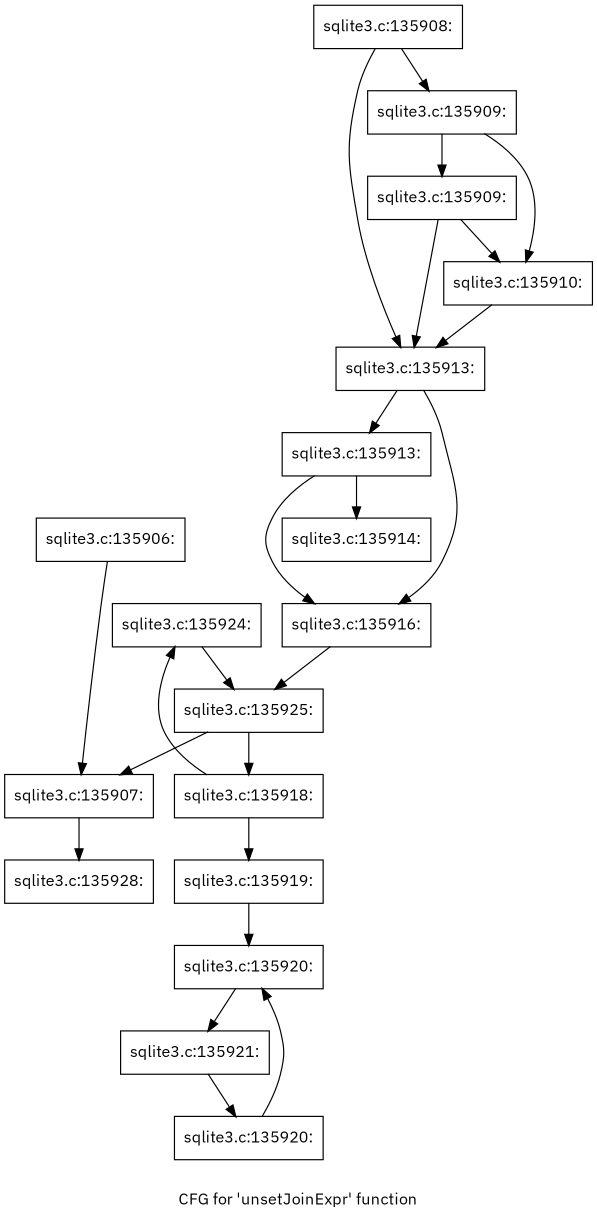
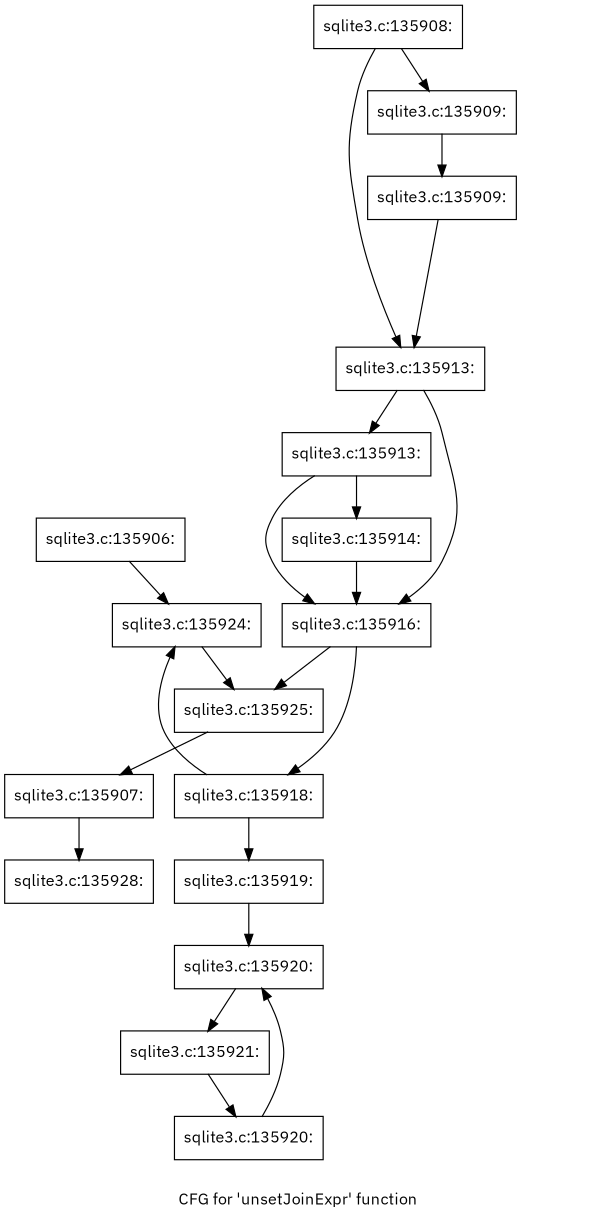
(518, 283) -> none
none -> (357, 577)
(94, 662) -> (145, 578)
(249, 748) -> (343, 715)
